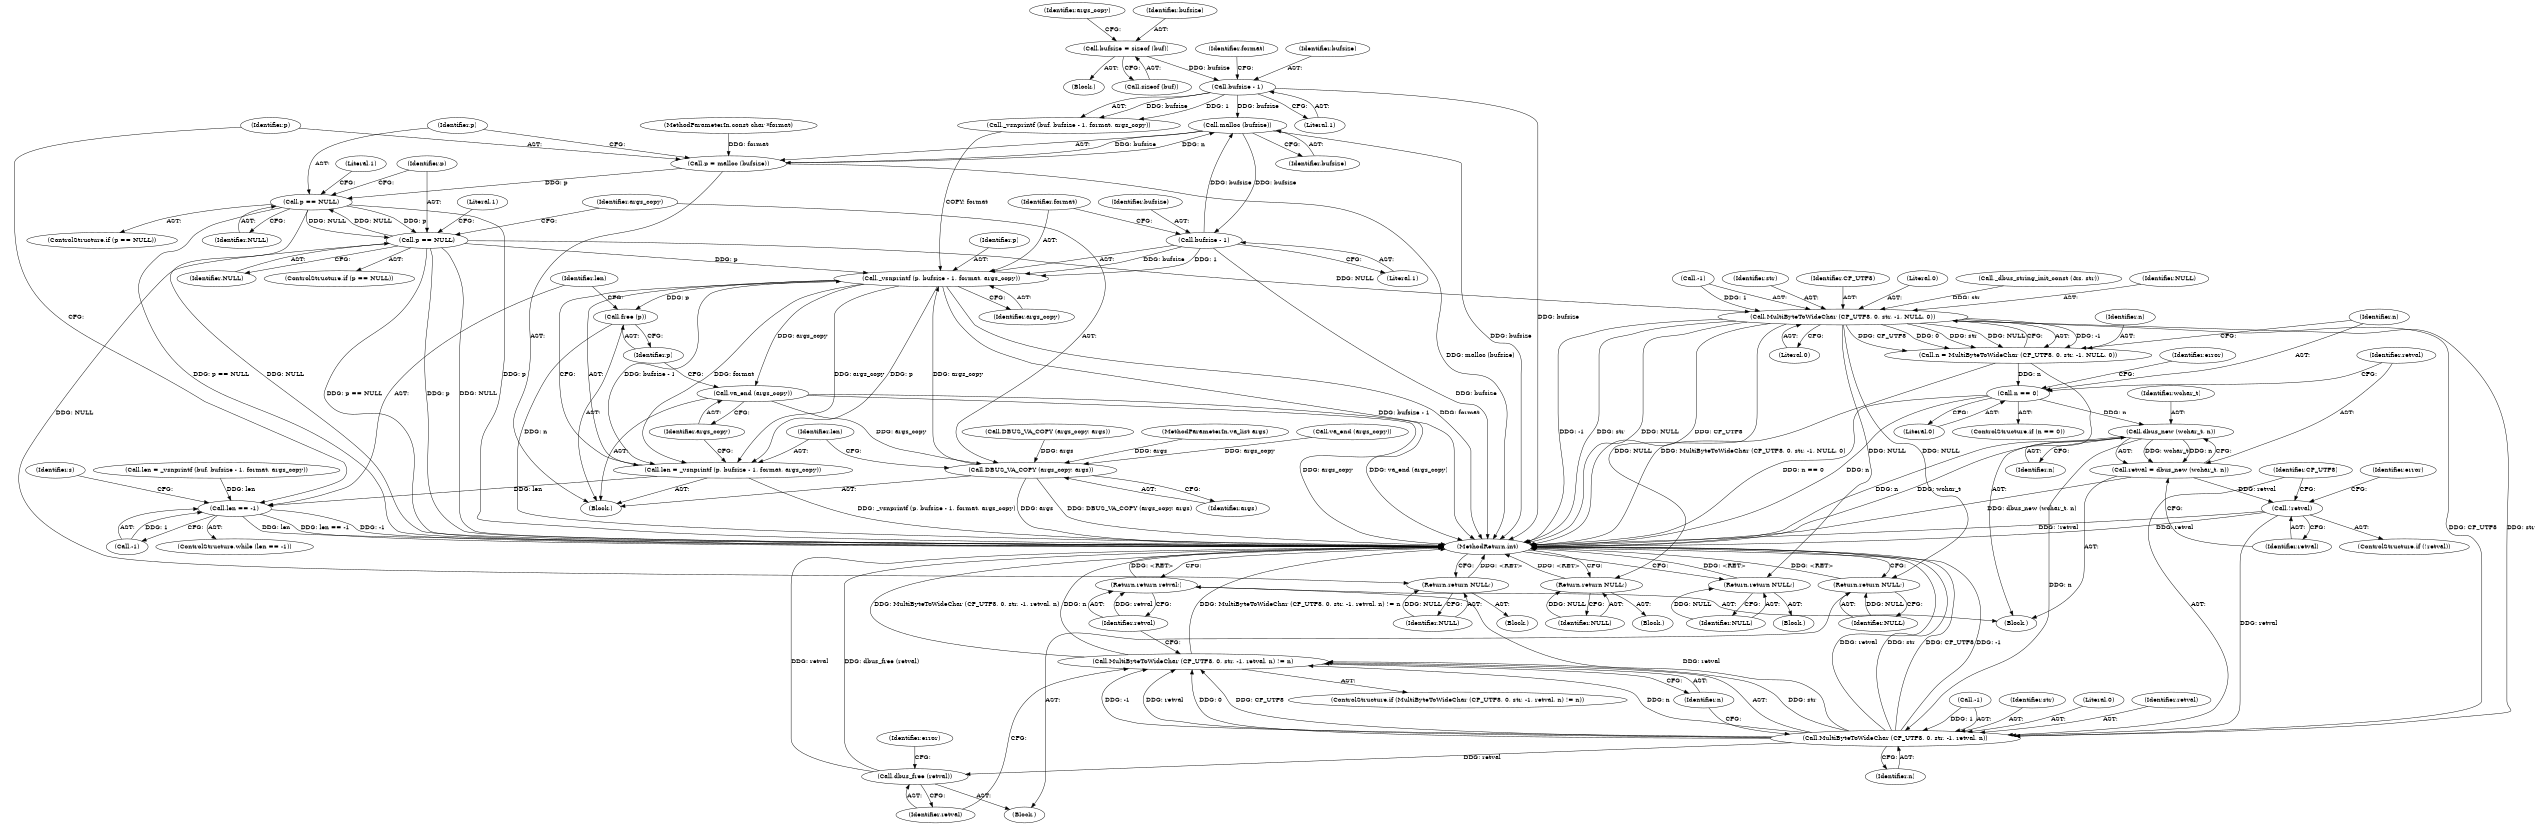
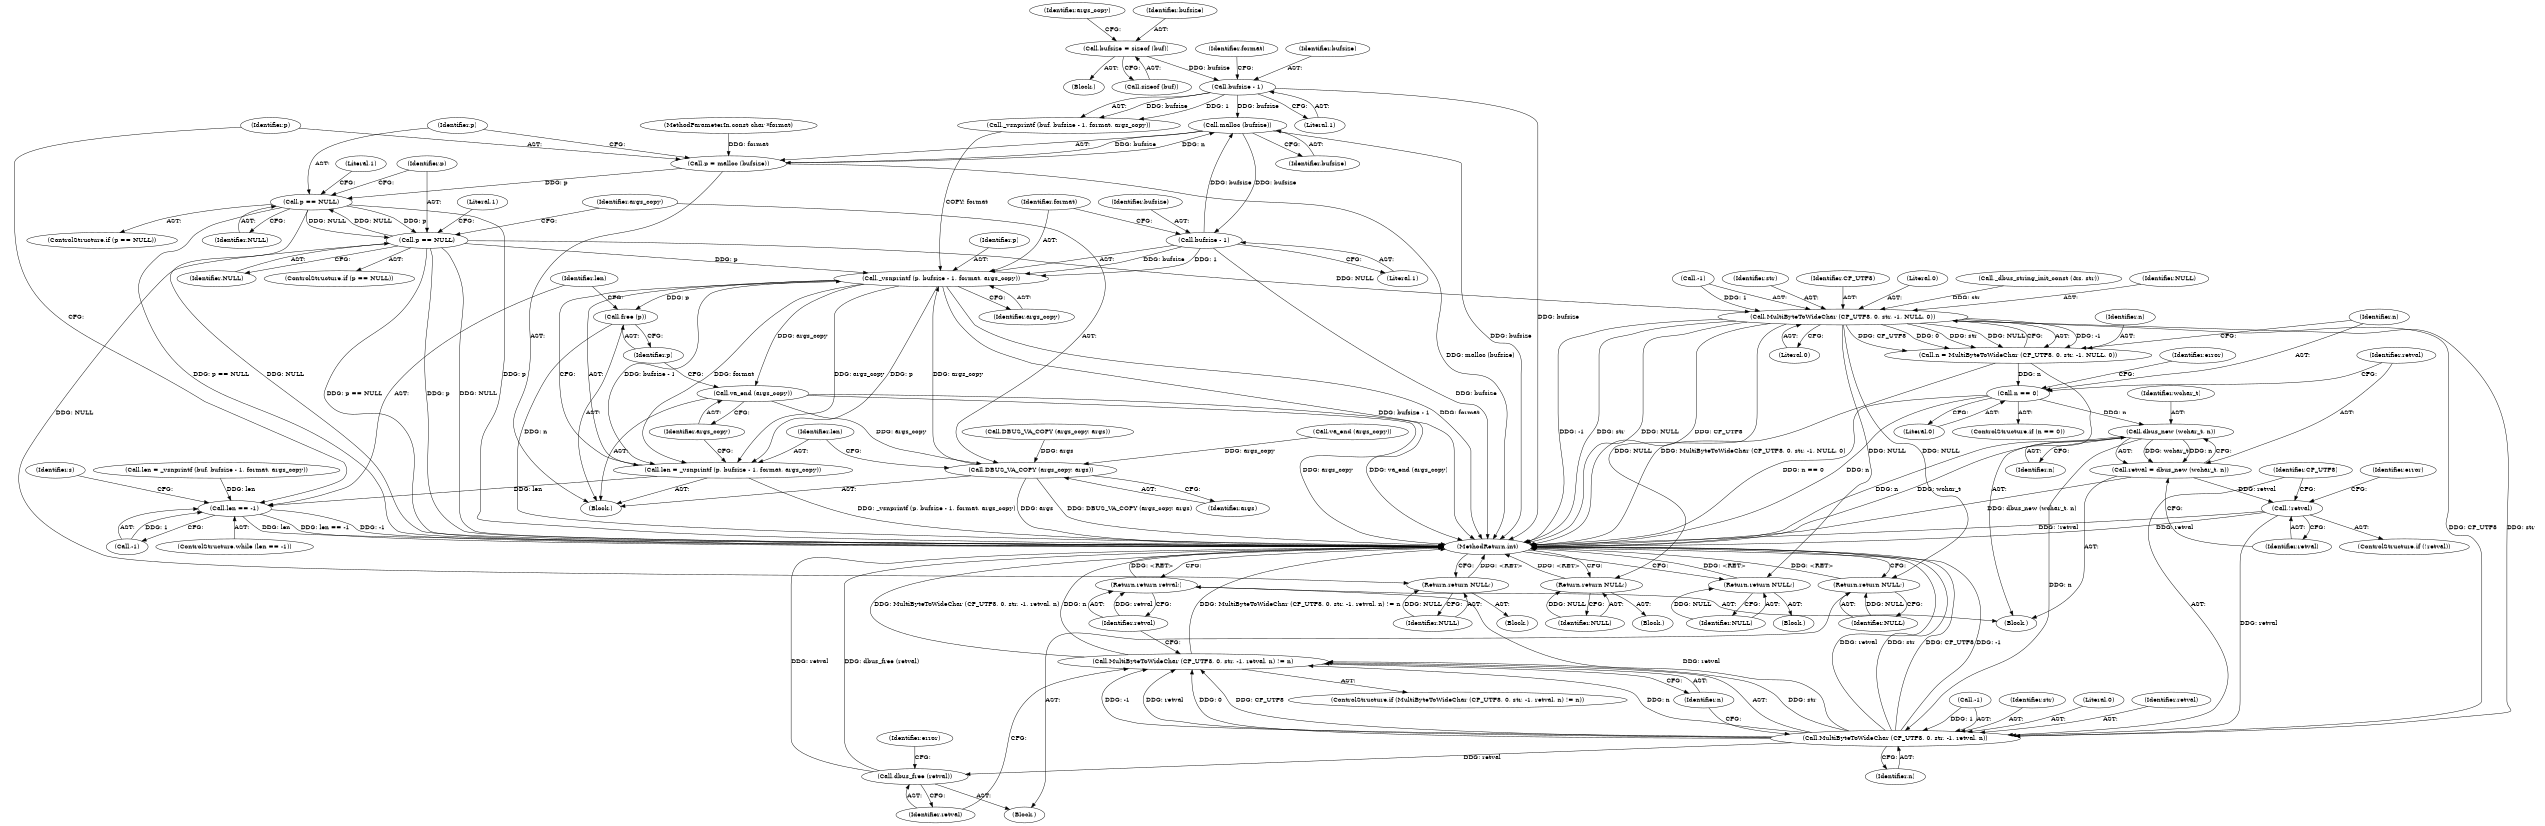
(1215, 432) -> none
(208, 525) -> (235, 530)
